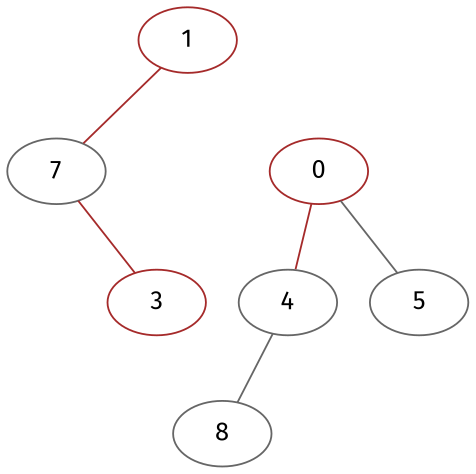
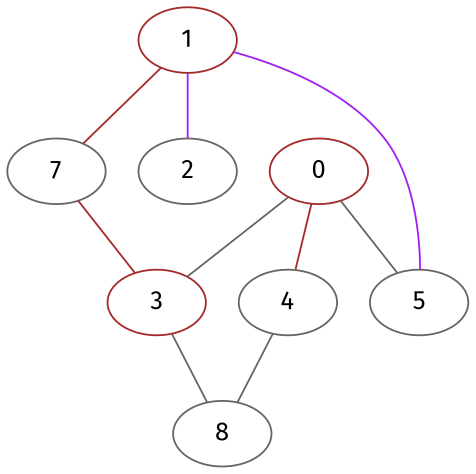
none -> (372, 124)
none -> (188, 171)
none -> (238, 237)
none -> (190, 368)
